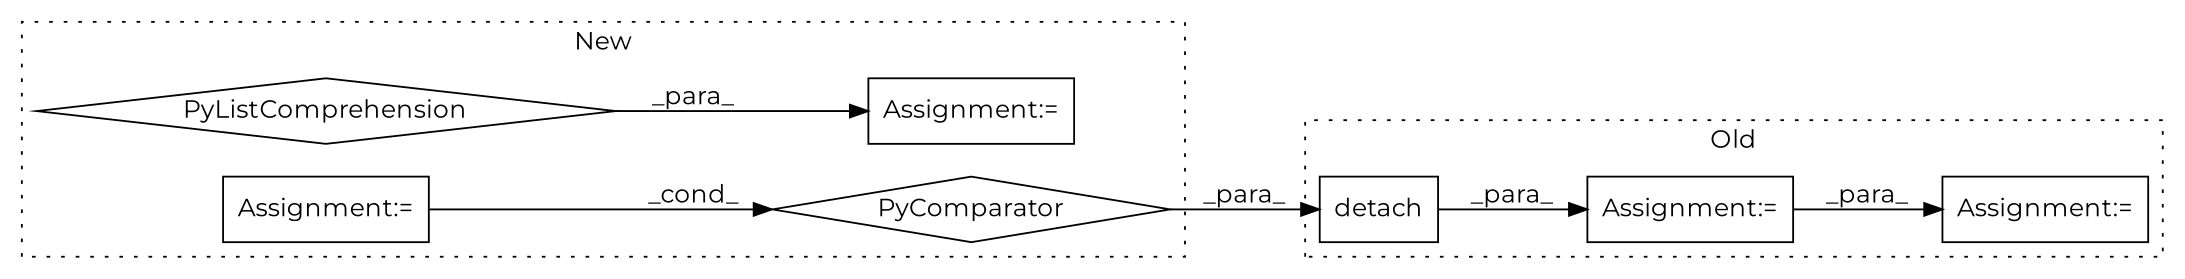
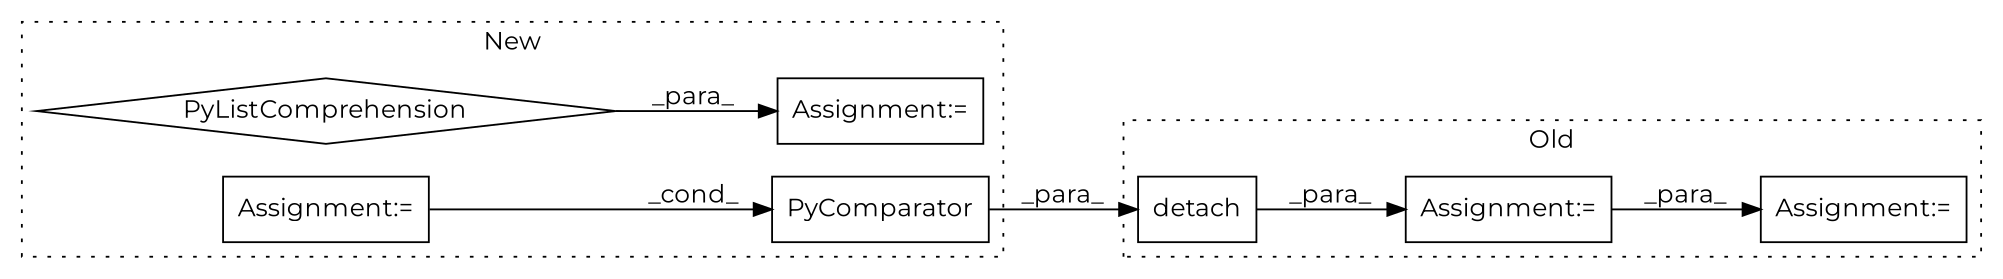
(971, 209) -> (880, 209)
